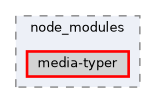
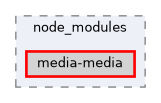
(78, 64) -> (80, 64)
